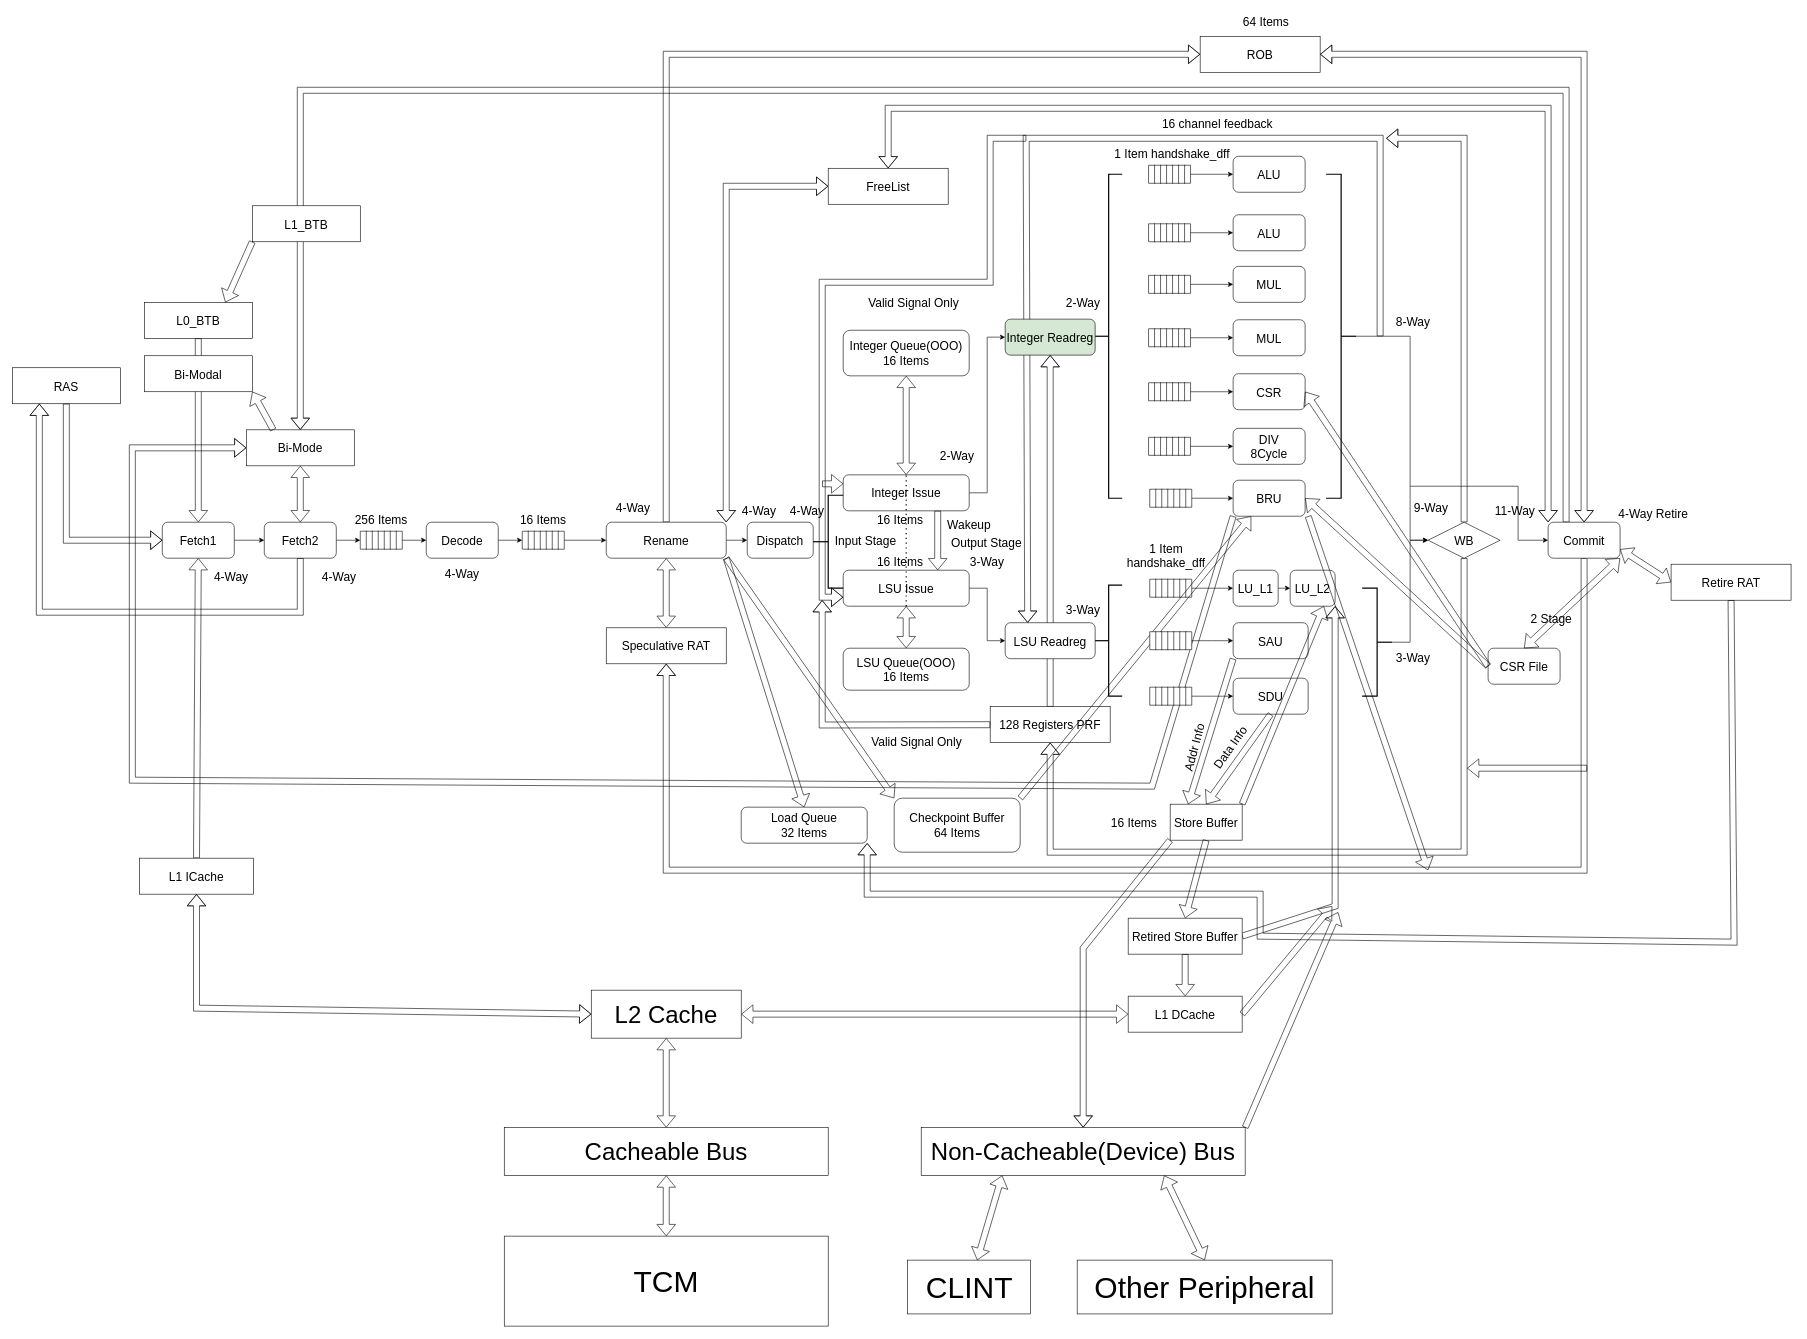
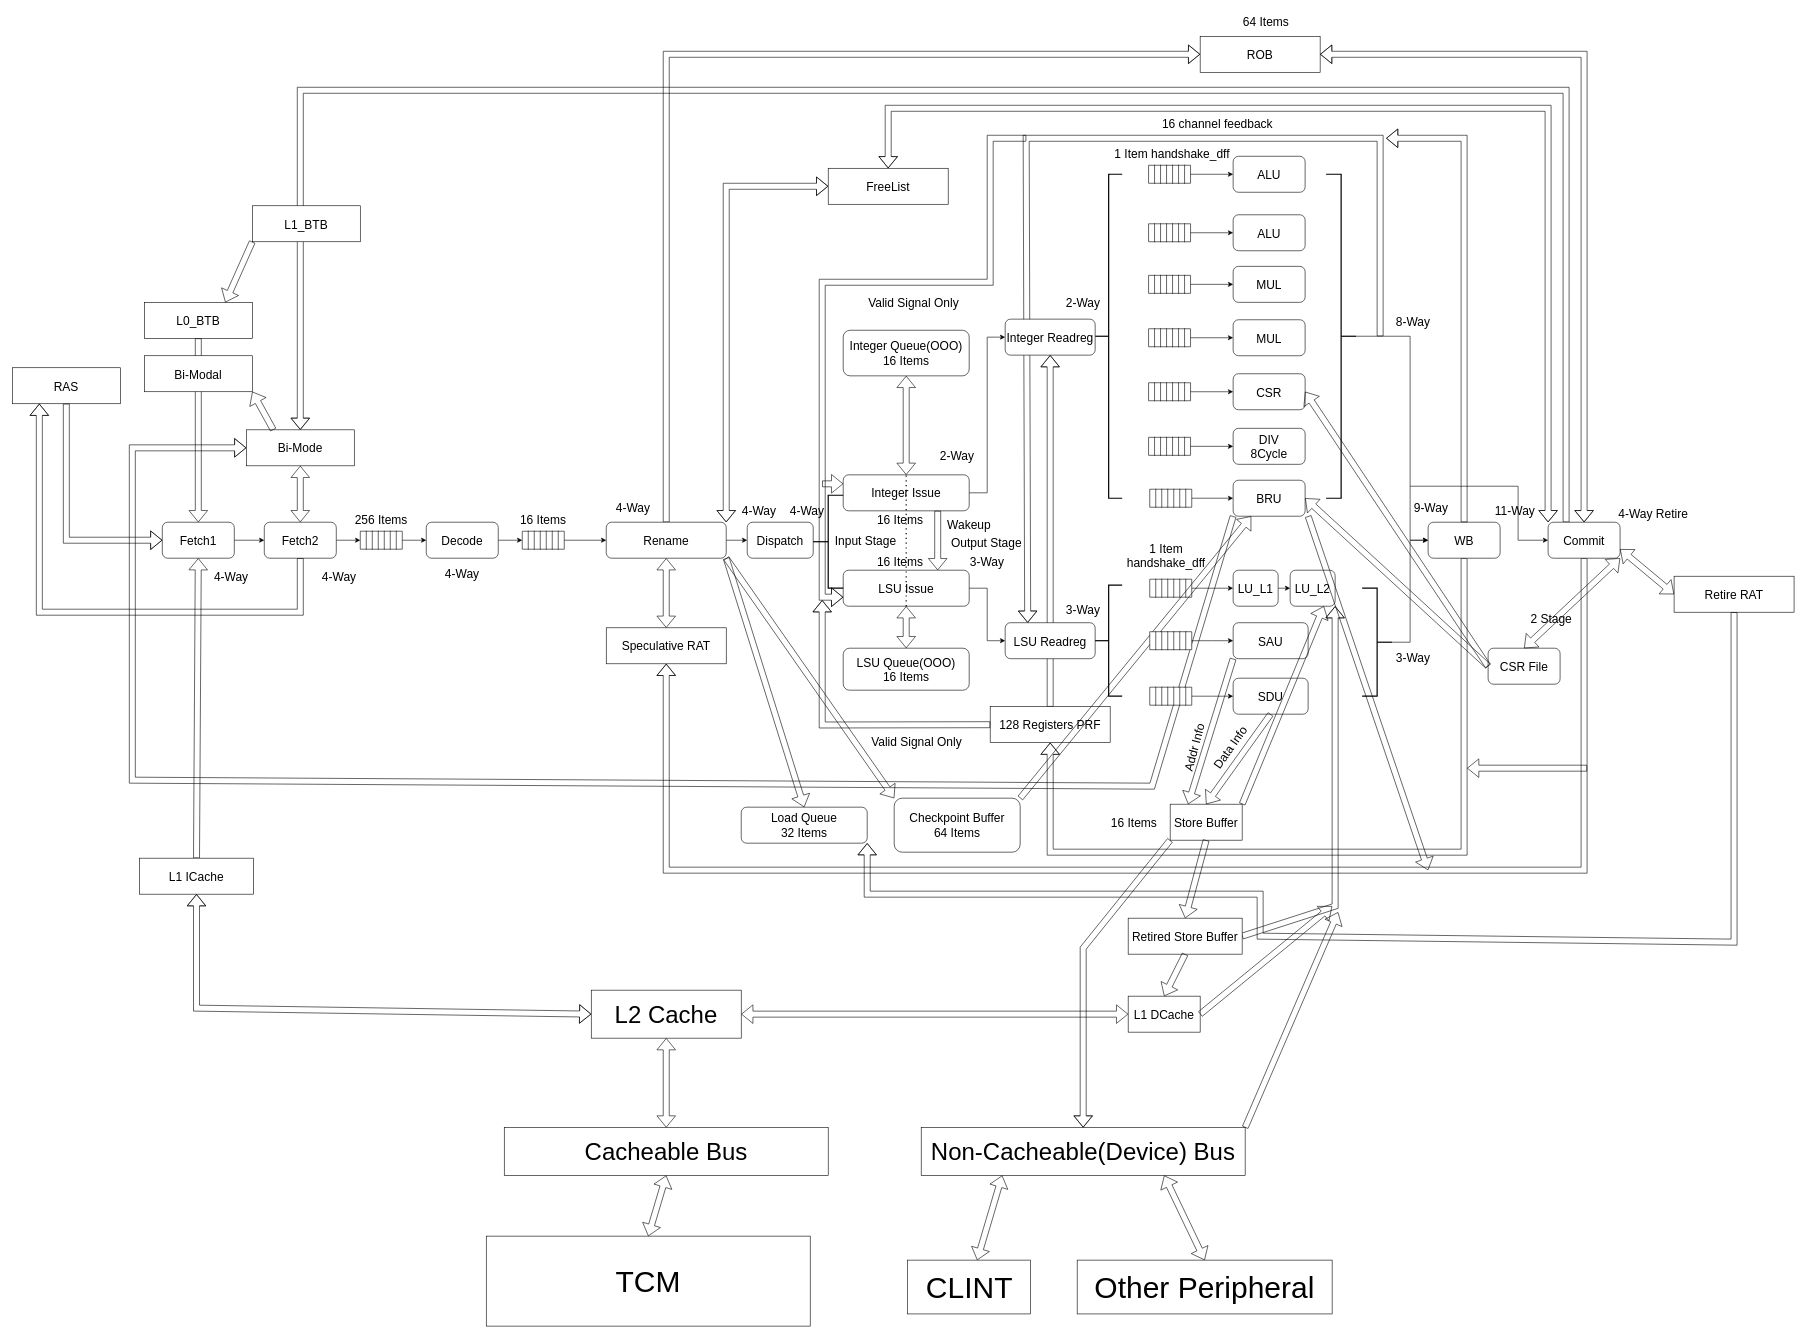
(1050, 337) -> (1050, 337)
(1464, 540) -> (1464, 540)
(1731, 582) -> (1734, 594)
(1185, 1014) -> (1164, 1014)
(666, 1281) -> (648, 1281)
